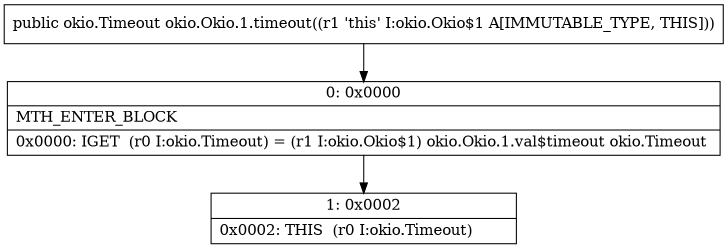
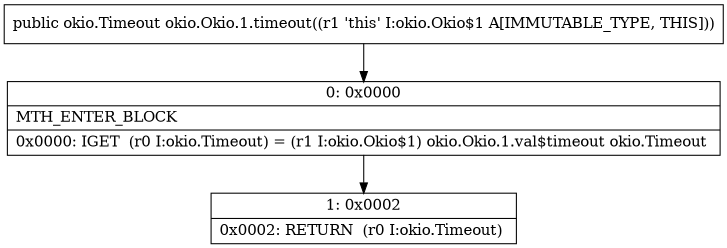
(348, 231) -> (364, 231)
